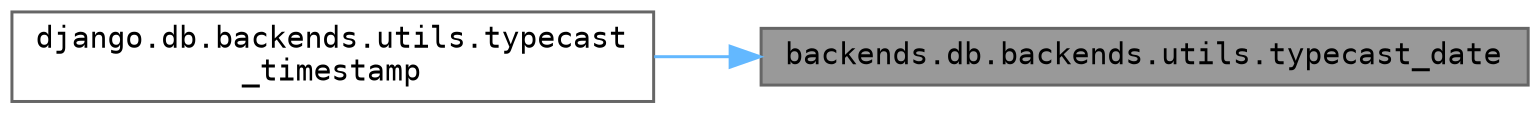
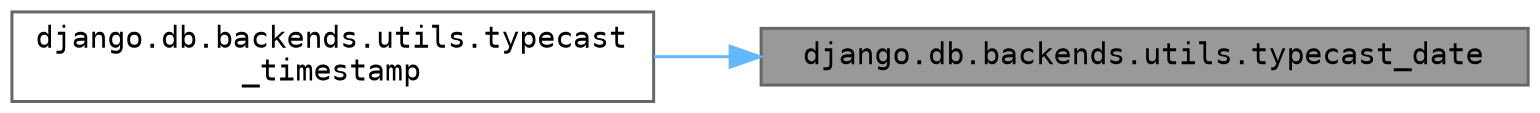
(1145, 57) -> (1145, 57)
